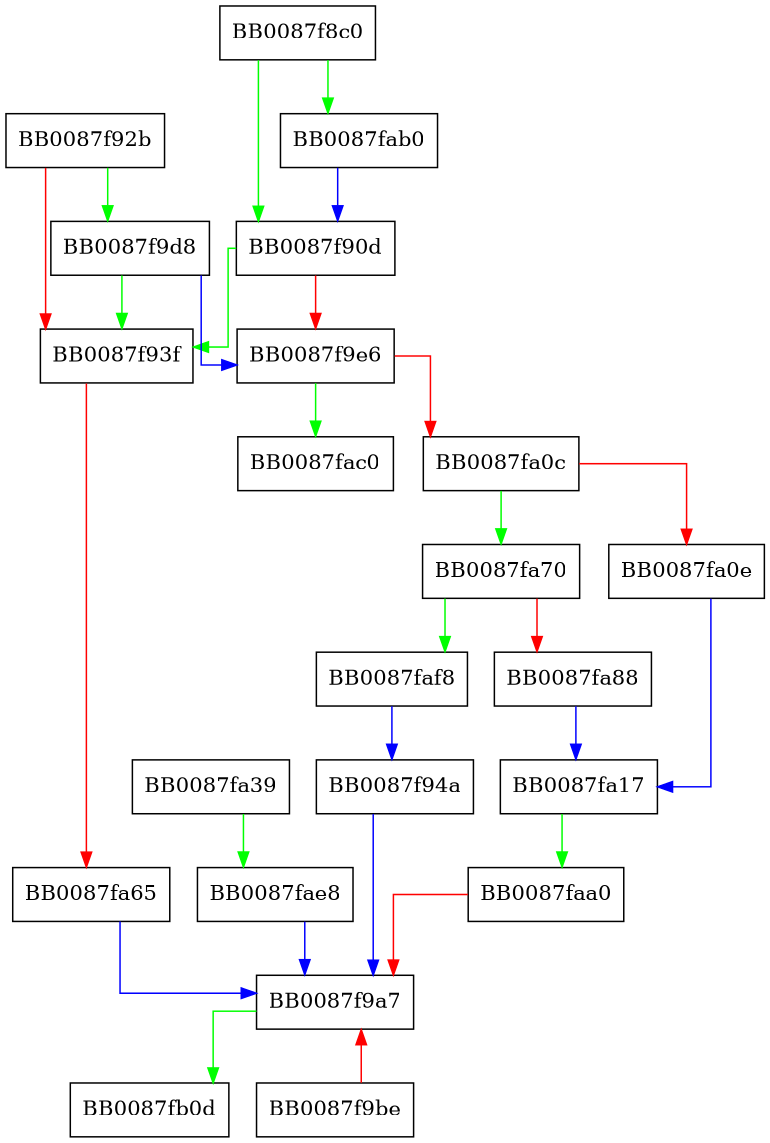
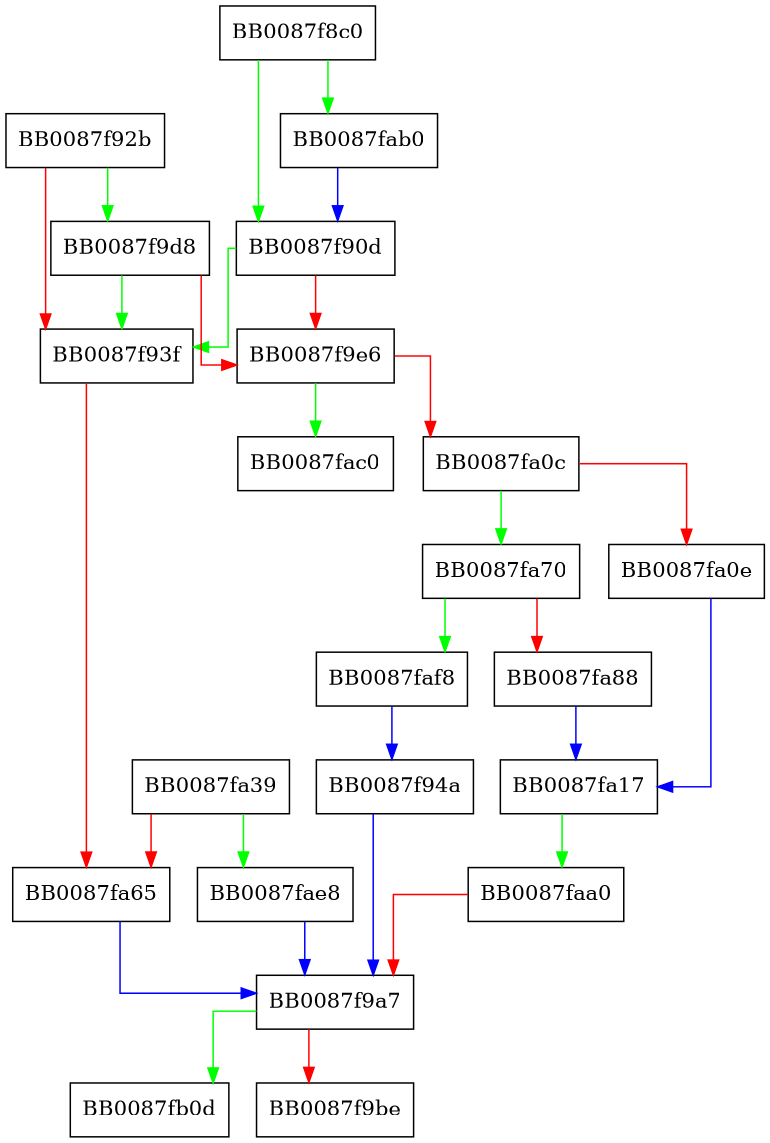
(201, 330) -> (201, 330)
none -> (151, 833)
(361, 1064) -> (309, 1048)
